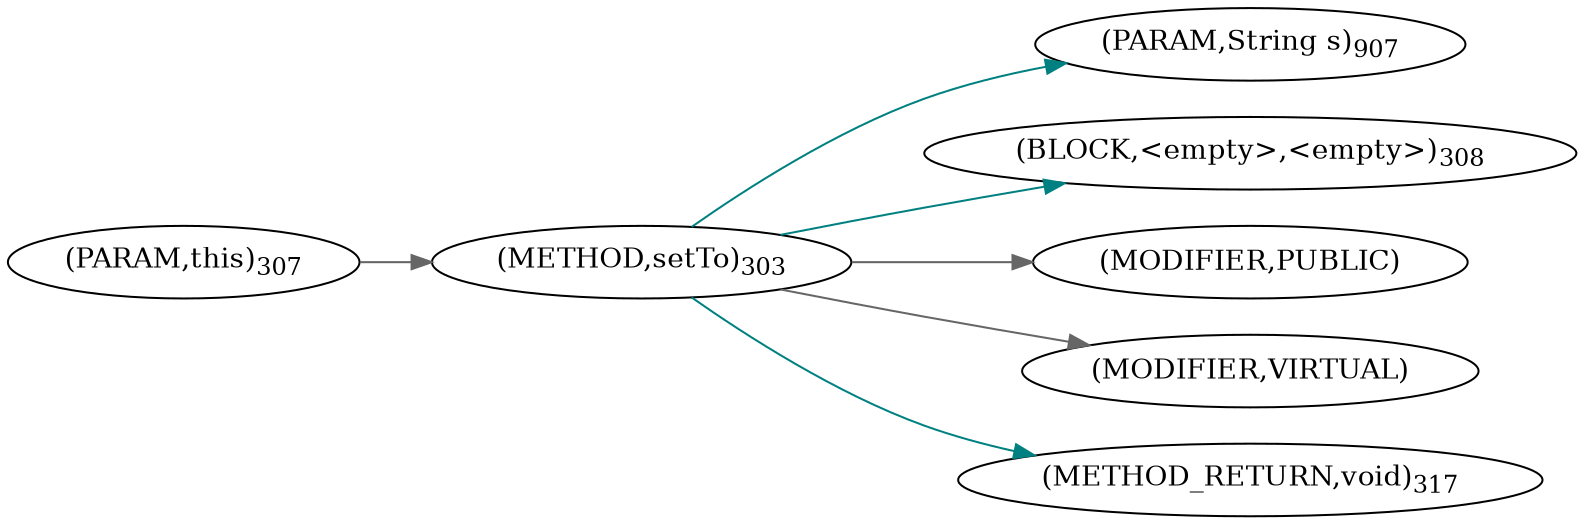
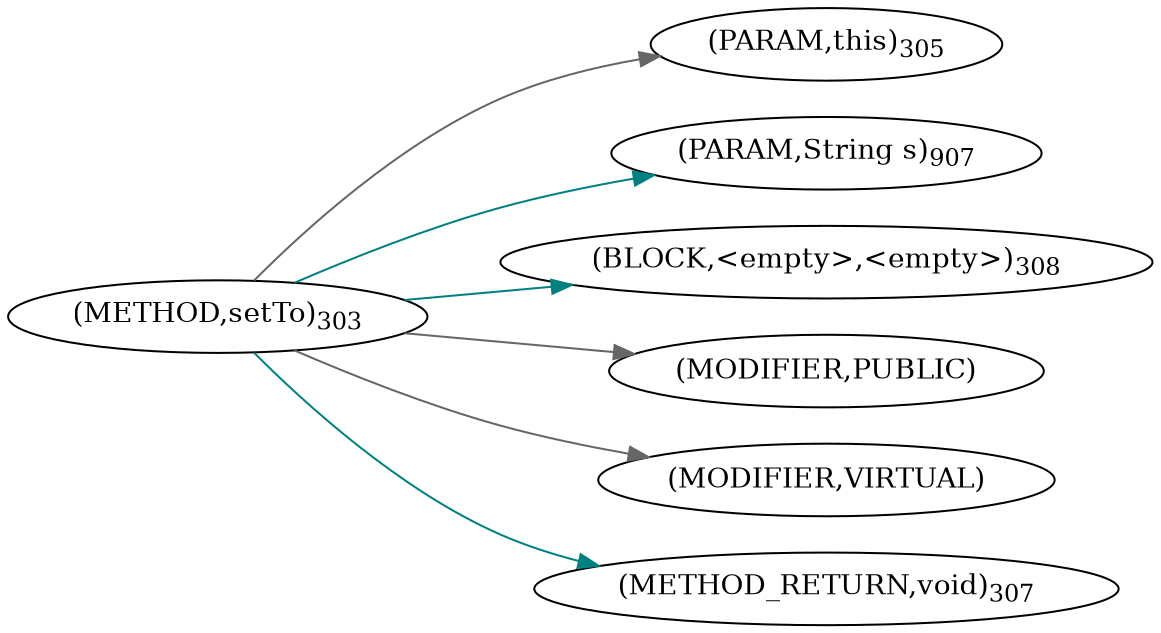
(279, 259) -> (922, 41)
(386, 262) -> (429, 137)
(1436, 477) -> (1012, 586)
